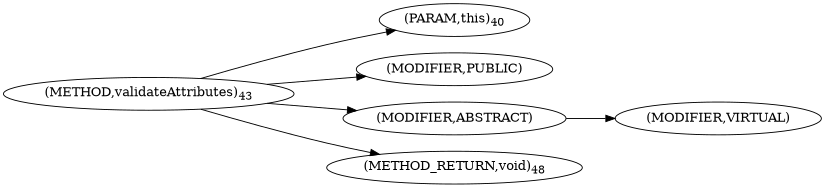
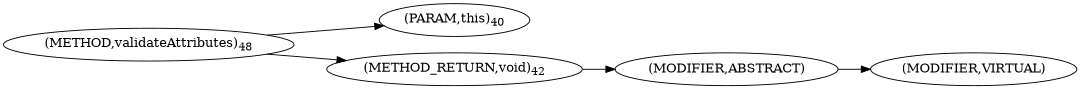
(455, 69) -> none
(246, 92) -> (246, 43)
(307, 107) -> (594, 69)
(538, 166) -> (538, 68)
